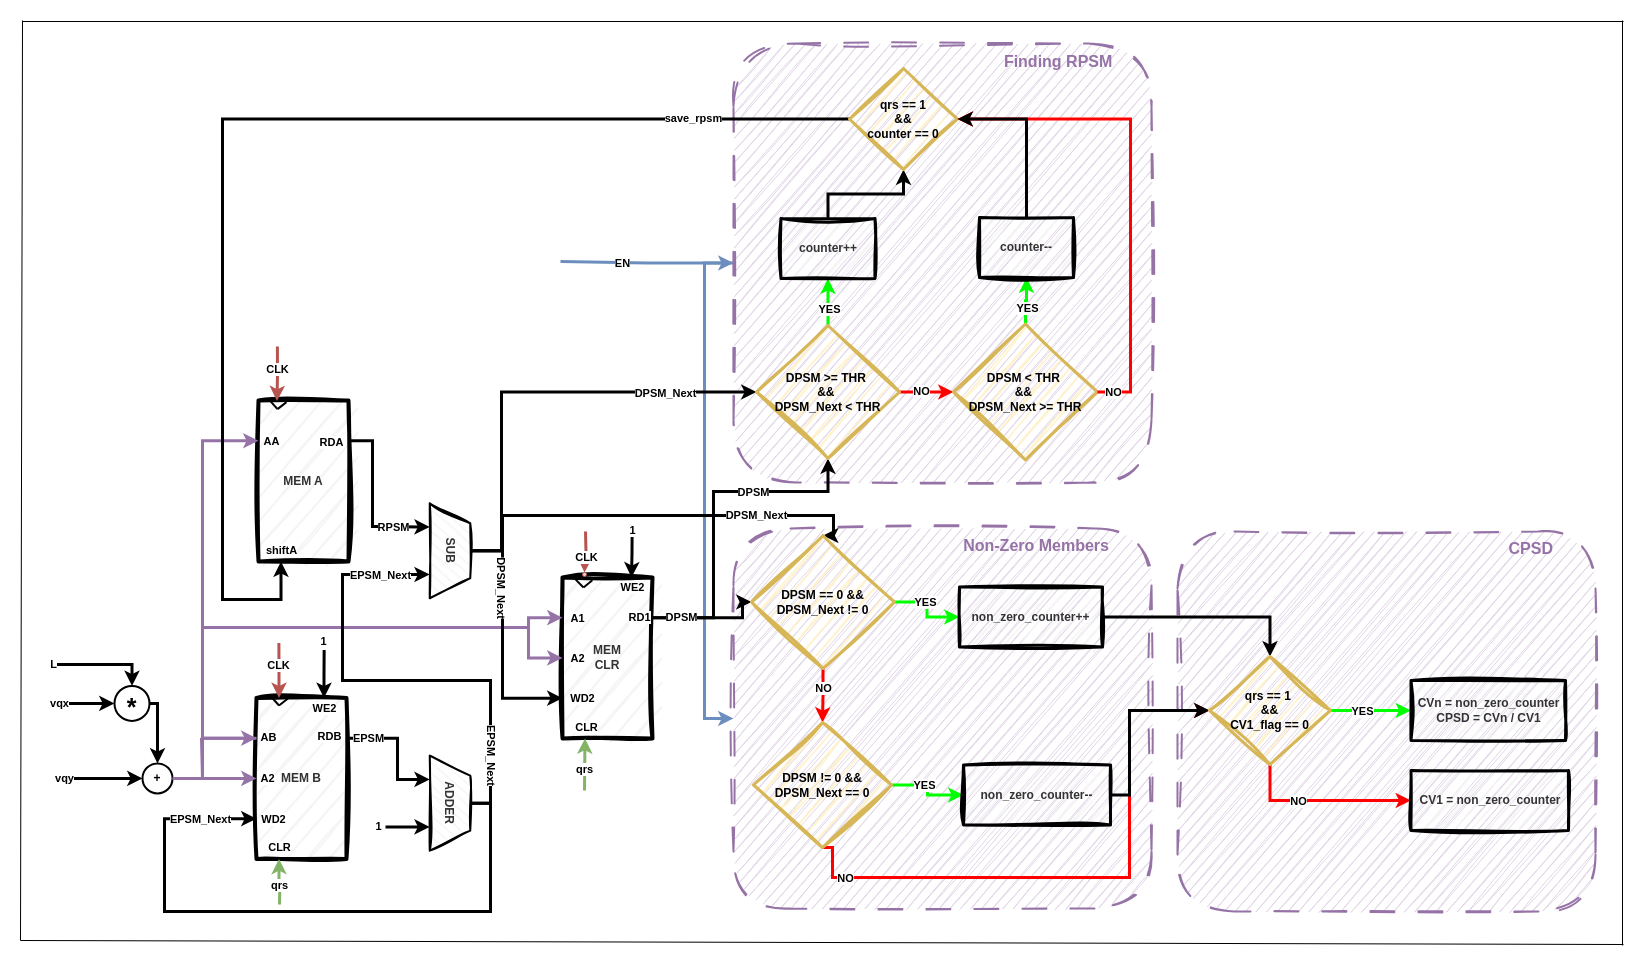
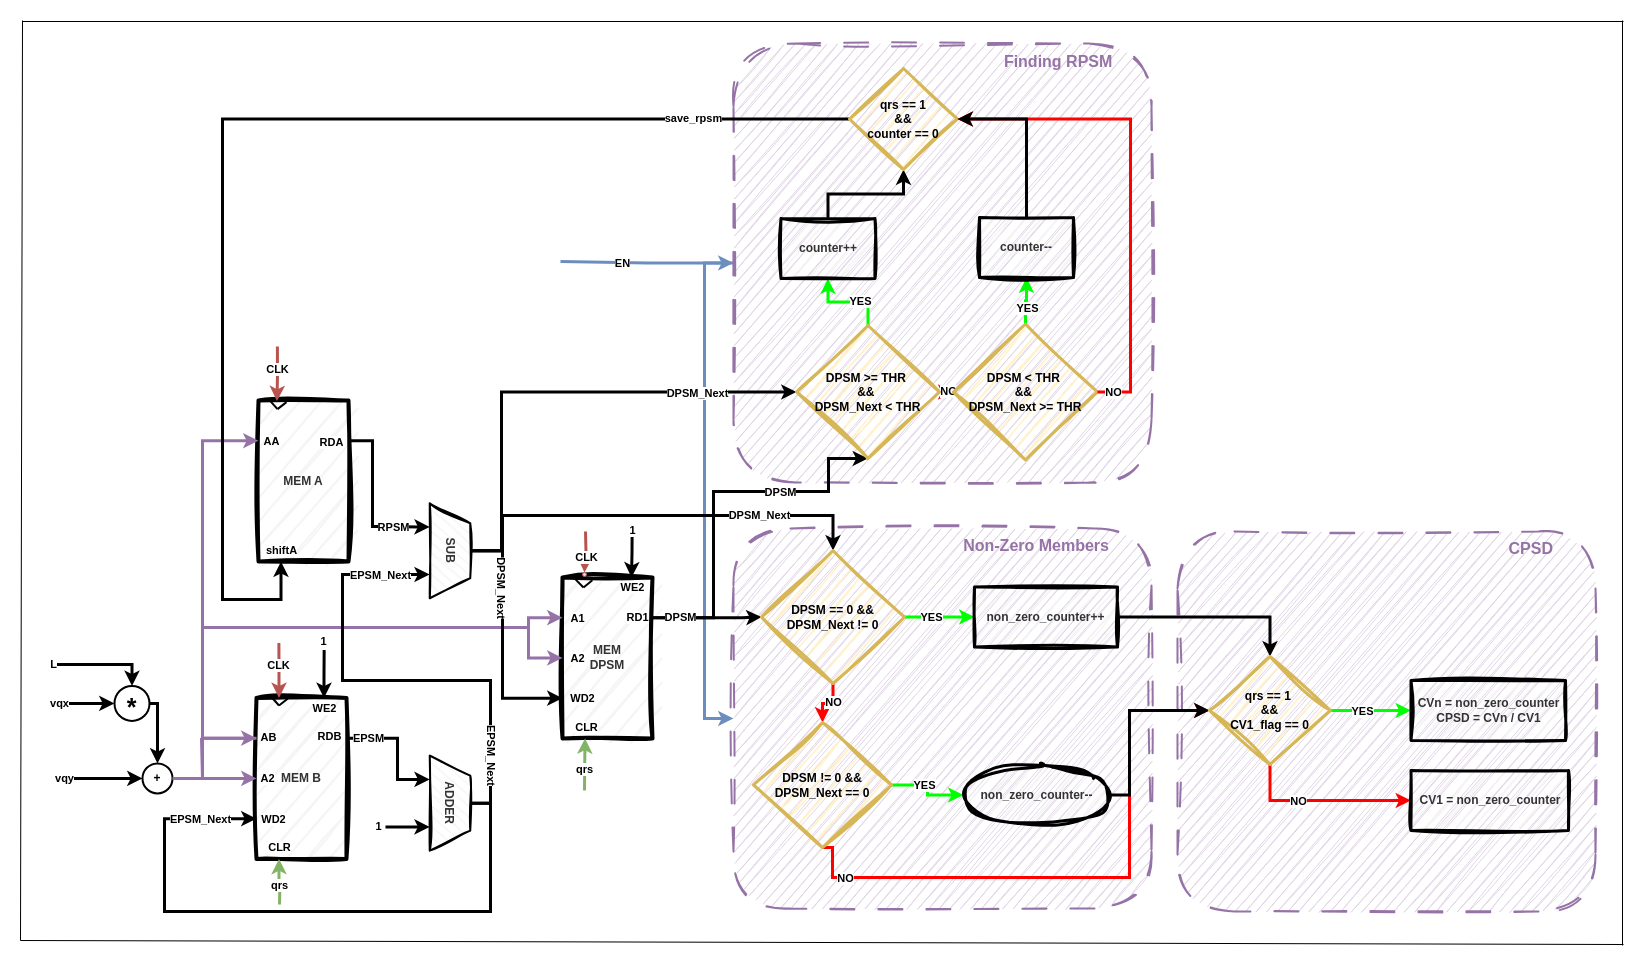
(828, 392) -> (868, 392)
(823, 602) -> (833, 617)
(1031, 617) -> (1046, 617)
(608, 658) -> (608, 658)
(1037, 795) -> (1037, 795)
